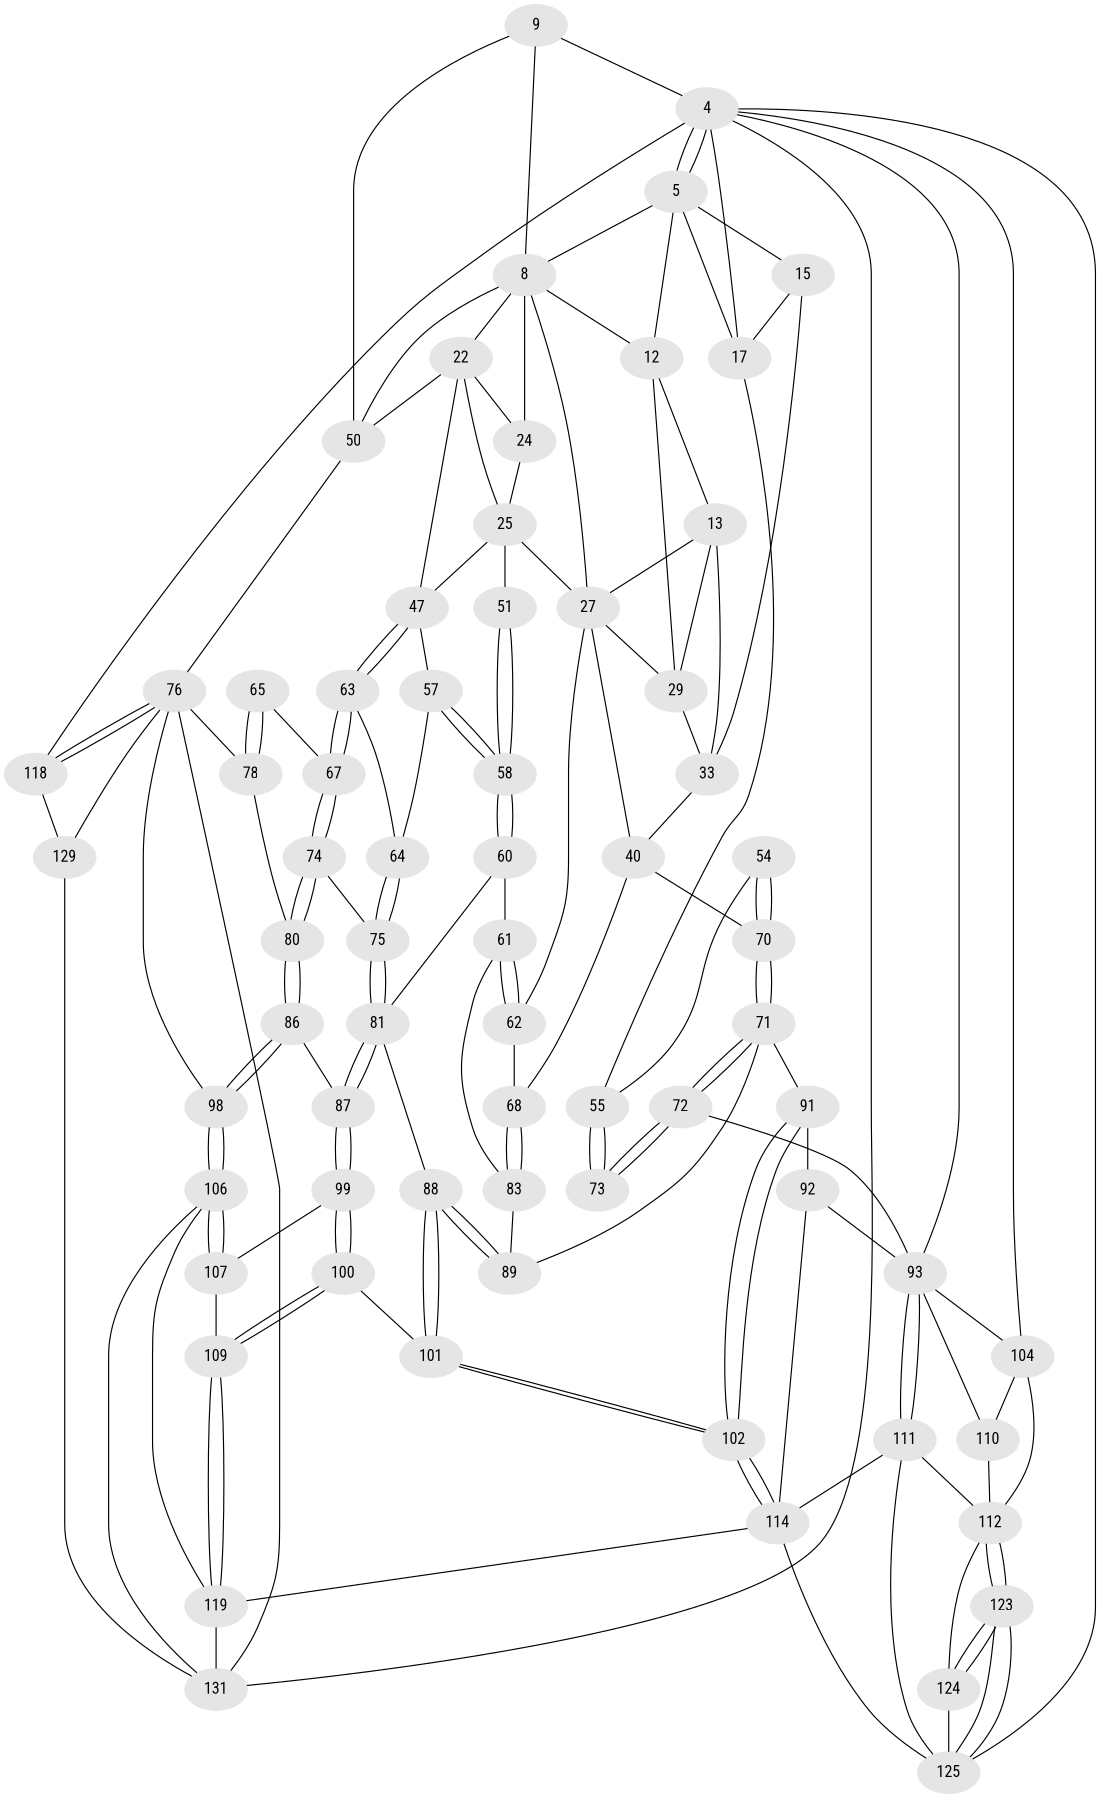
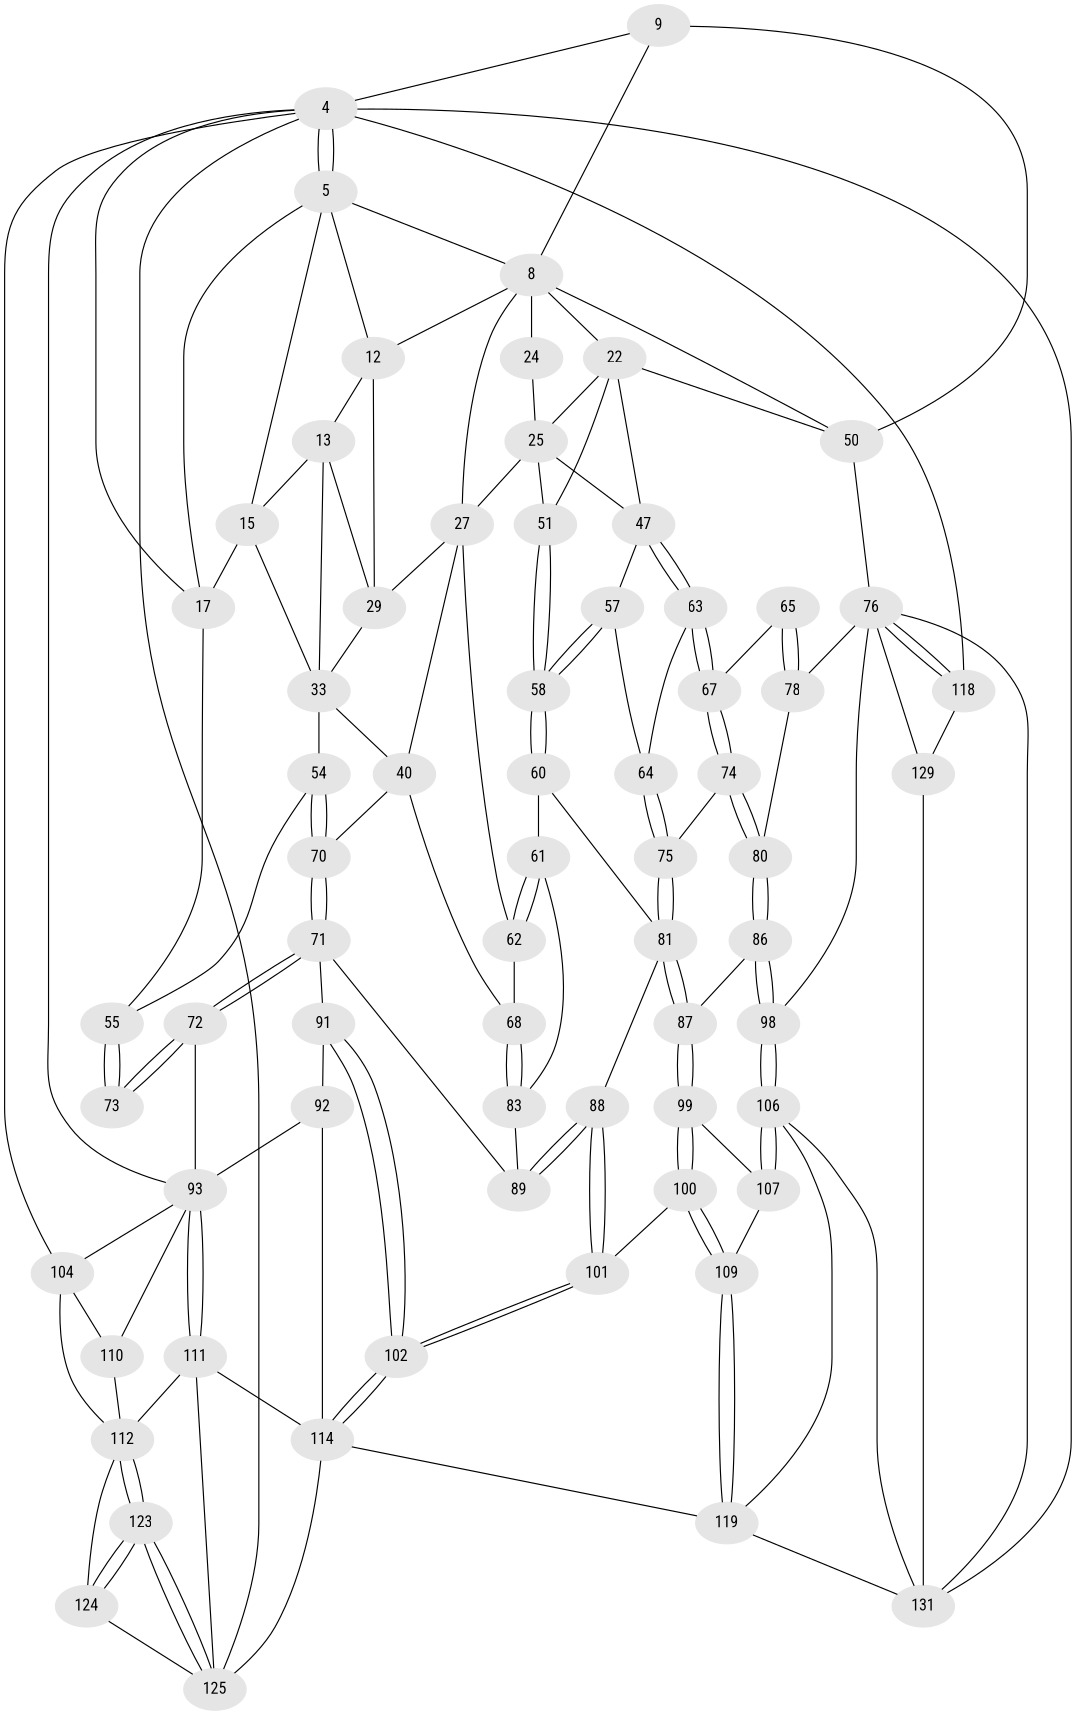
(493, 400) -> (586, 443)
(652, 566) -> (285, 483)
none -> (319, 733)
